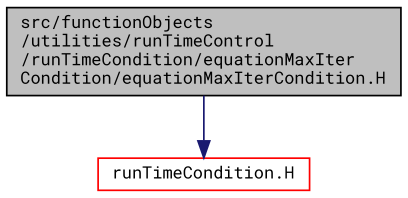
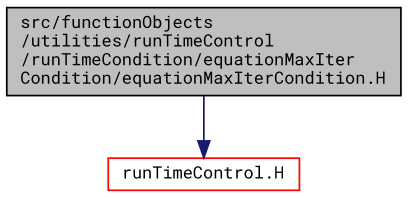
(204, 174) -> (204, 174)
